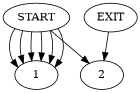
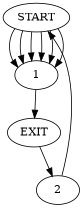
(68, 46) -> (72, 105)
none -> (35, 100)
